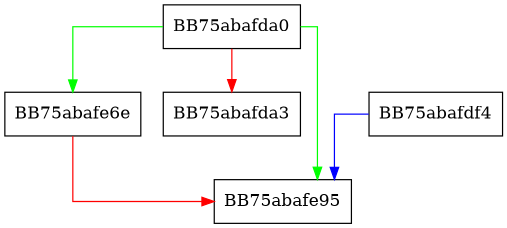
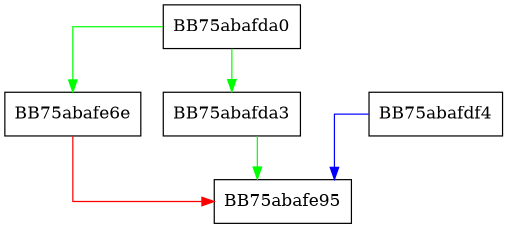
(232, 64) -> (232, 64)
(317, 89) -> (257, 152)
